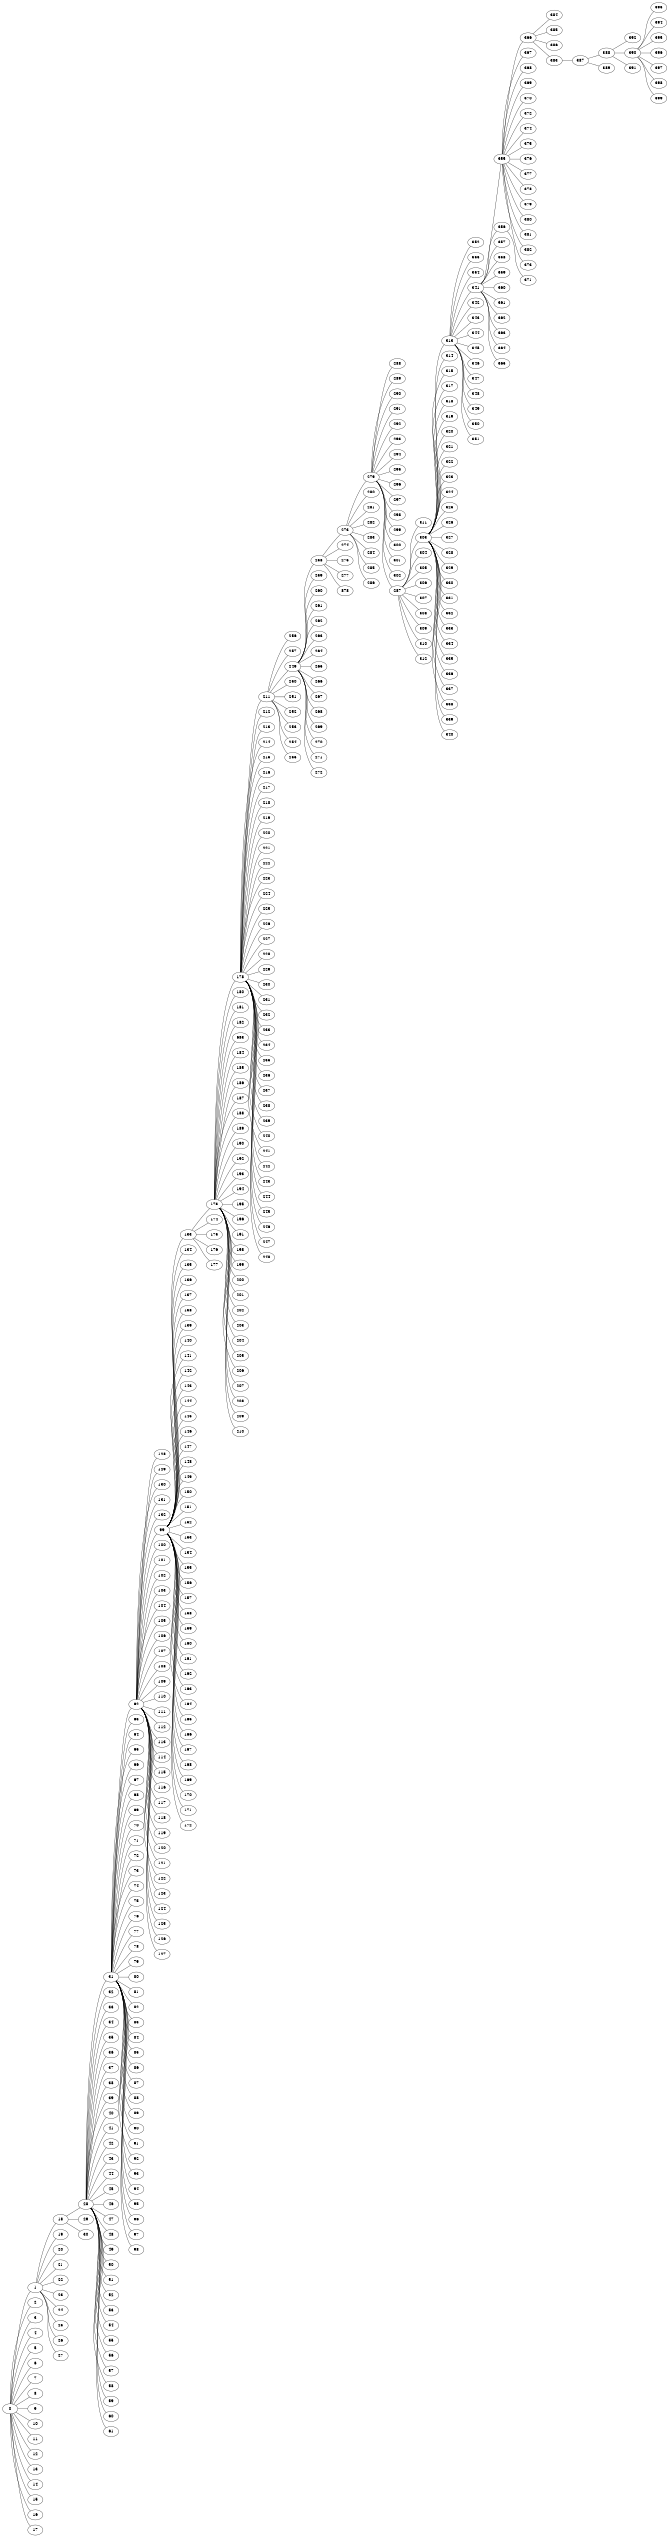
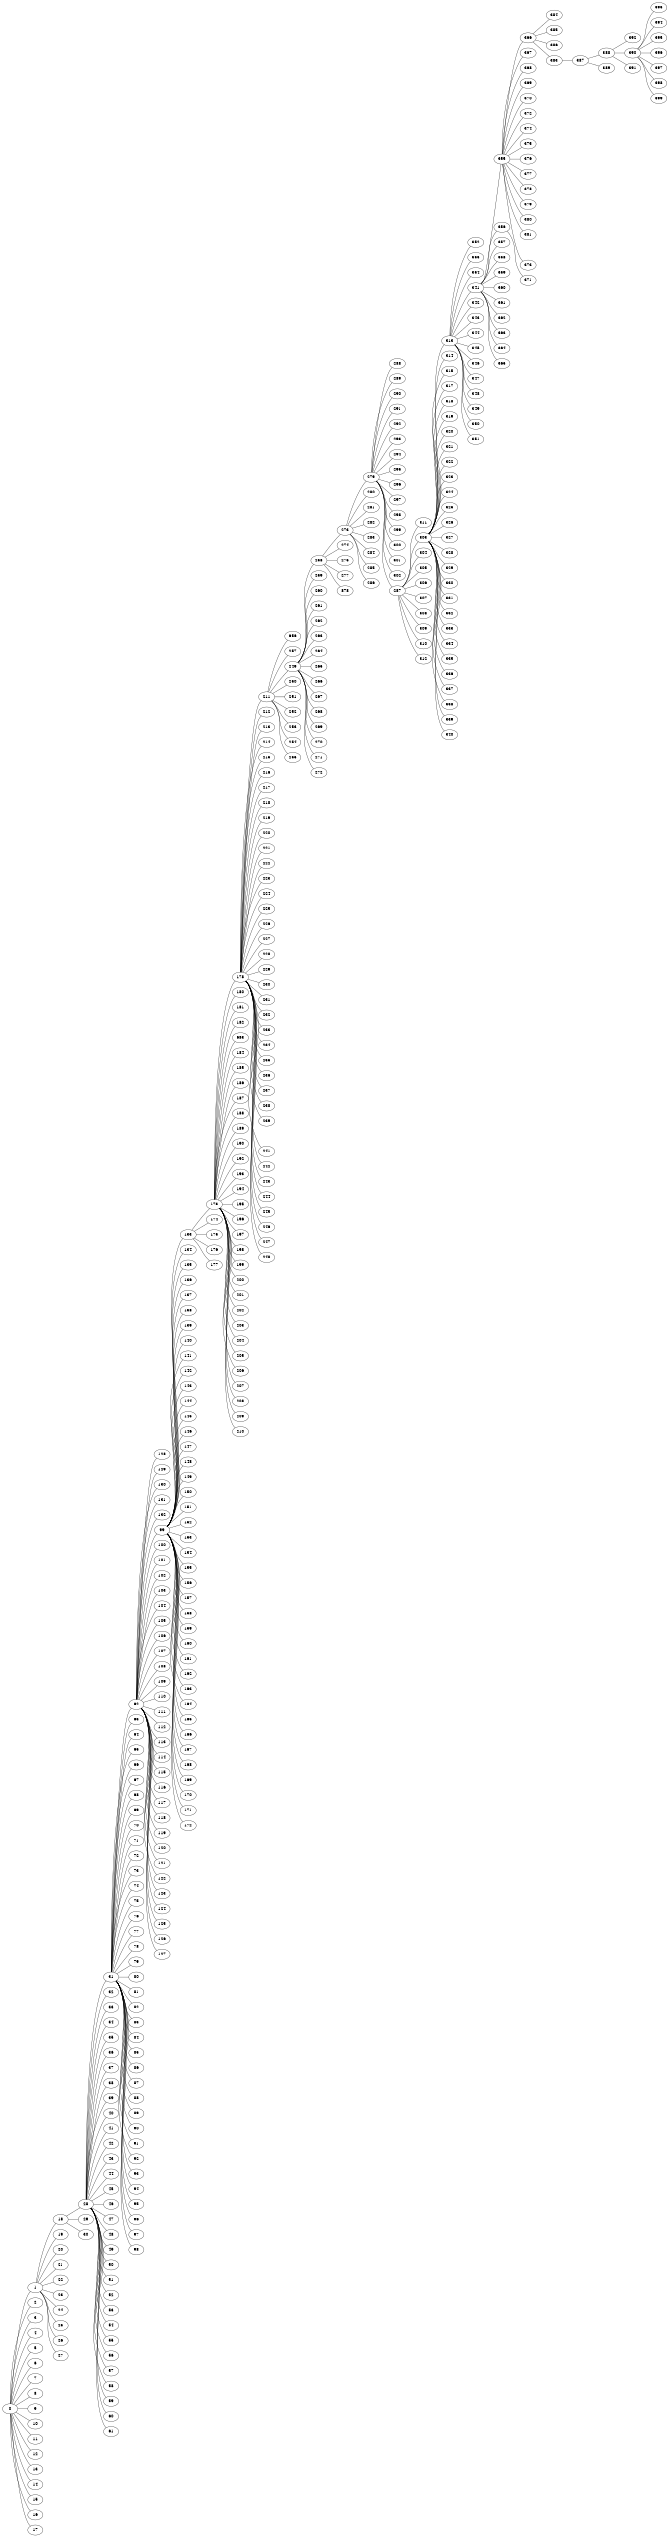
(528, 250) -> none
(293, 636) -> (293, 636)
(267, 1136) -> none
(240, 1235) -> (240, 1235)
